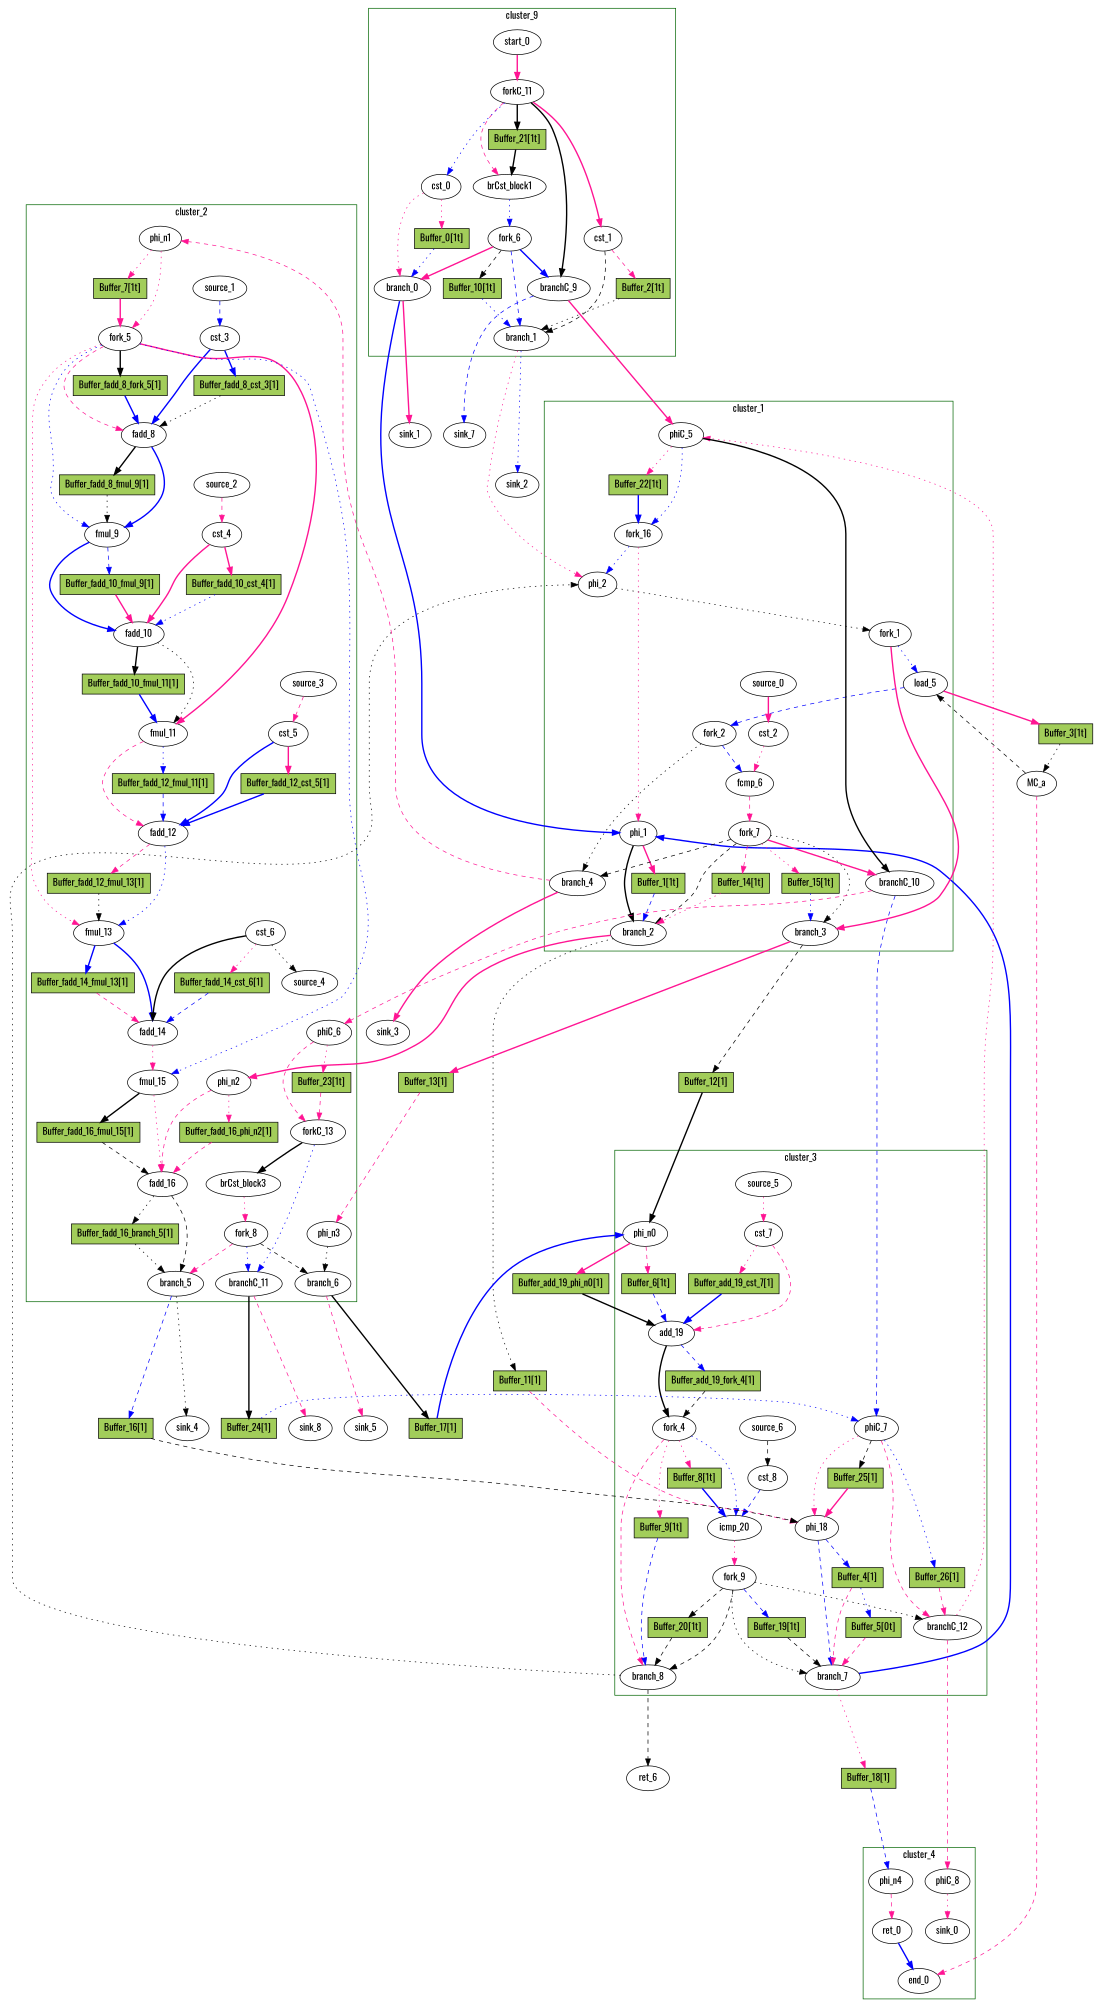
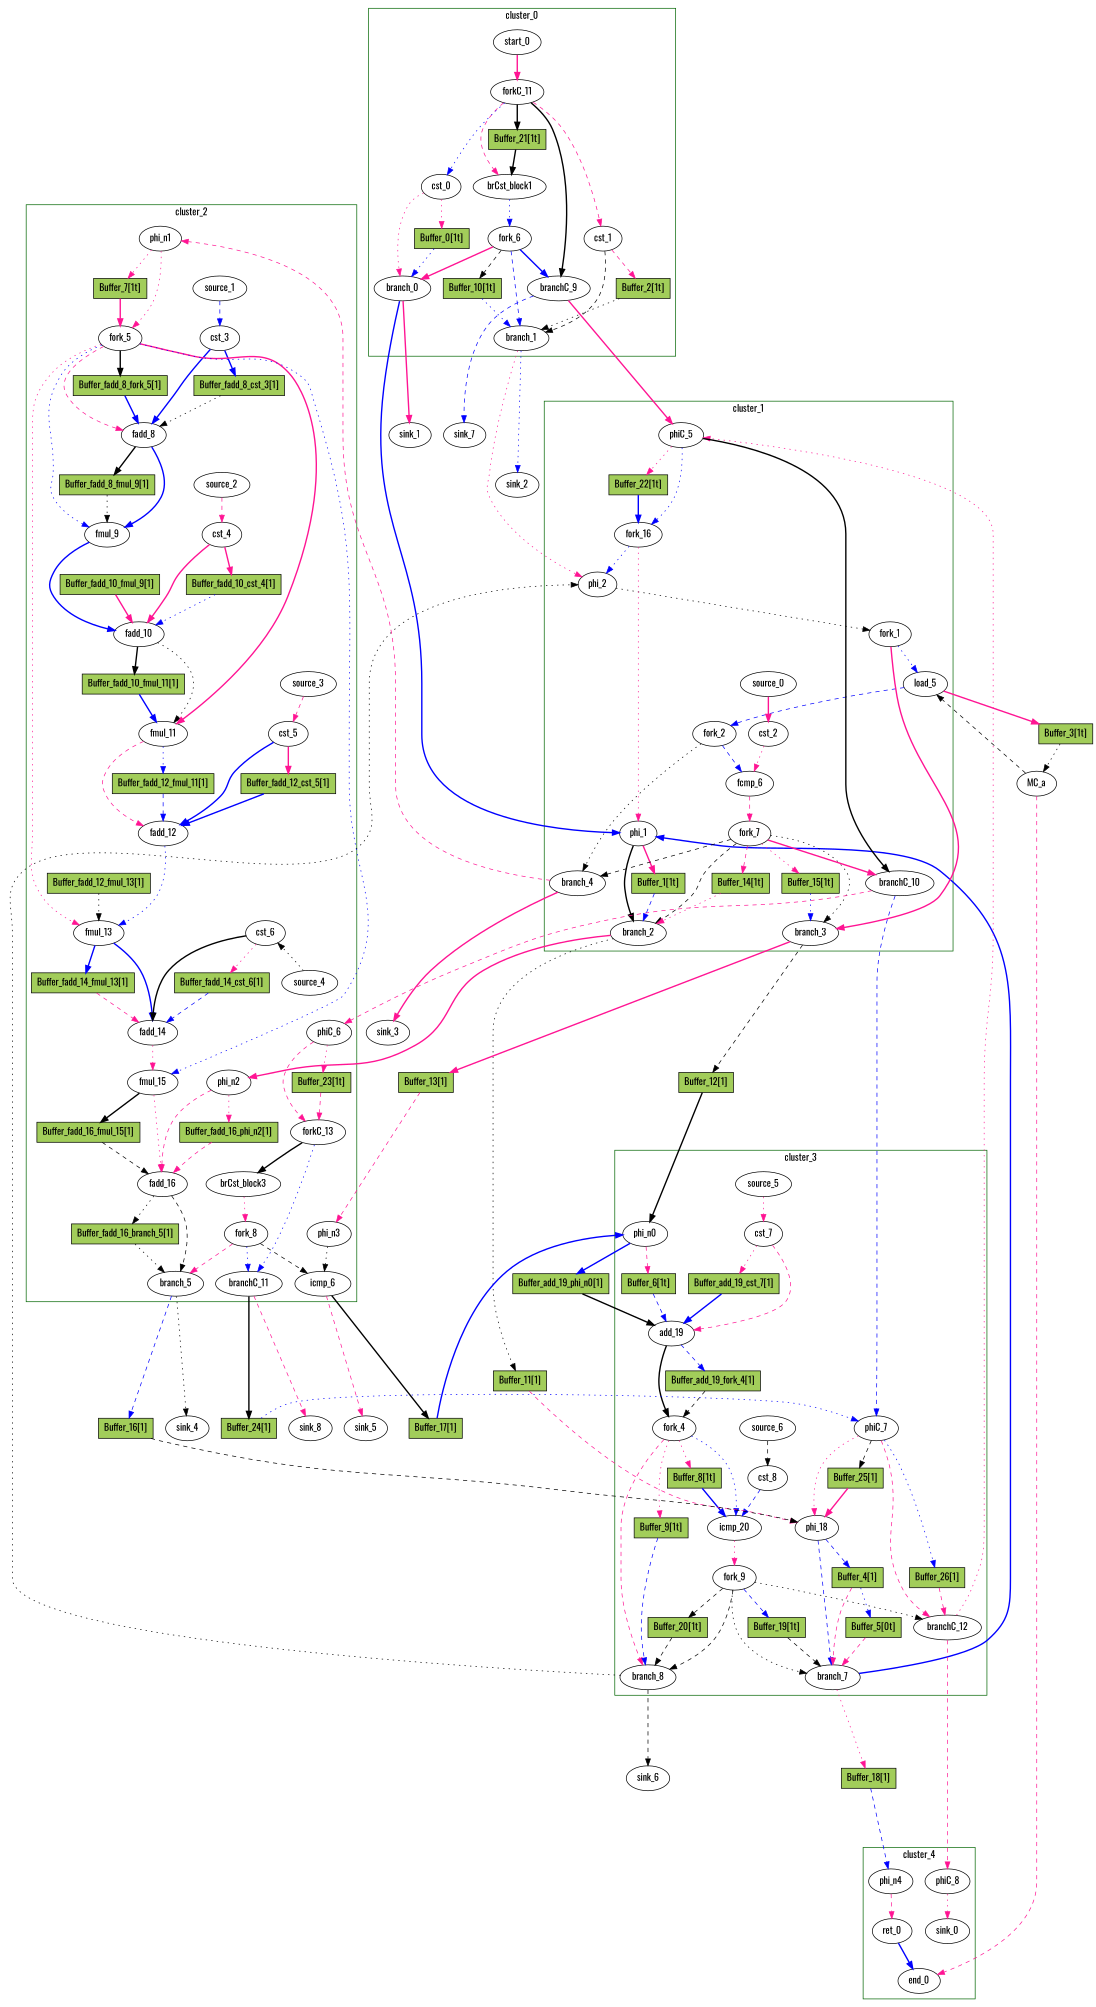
(522, 16) -> (522, 16)
(577, 154) -> (577, 154)
(108, 557) -> none
(131, 858) -> none
(281, 956) -> (293, 959)
(607, 1257) -> (607, 1257)
(323, 1284) -> (323, 1284)
(648, 1778) -> (648, 1778)
